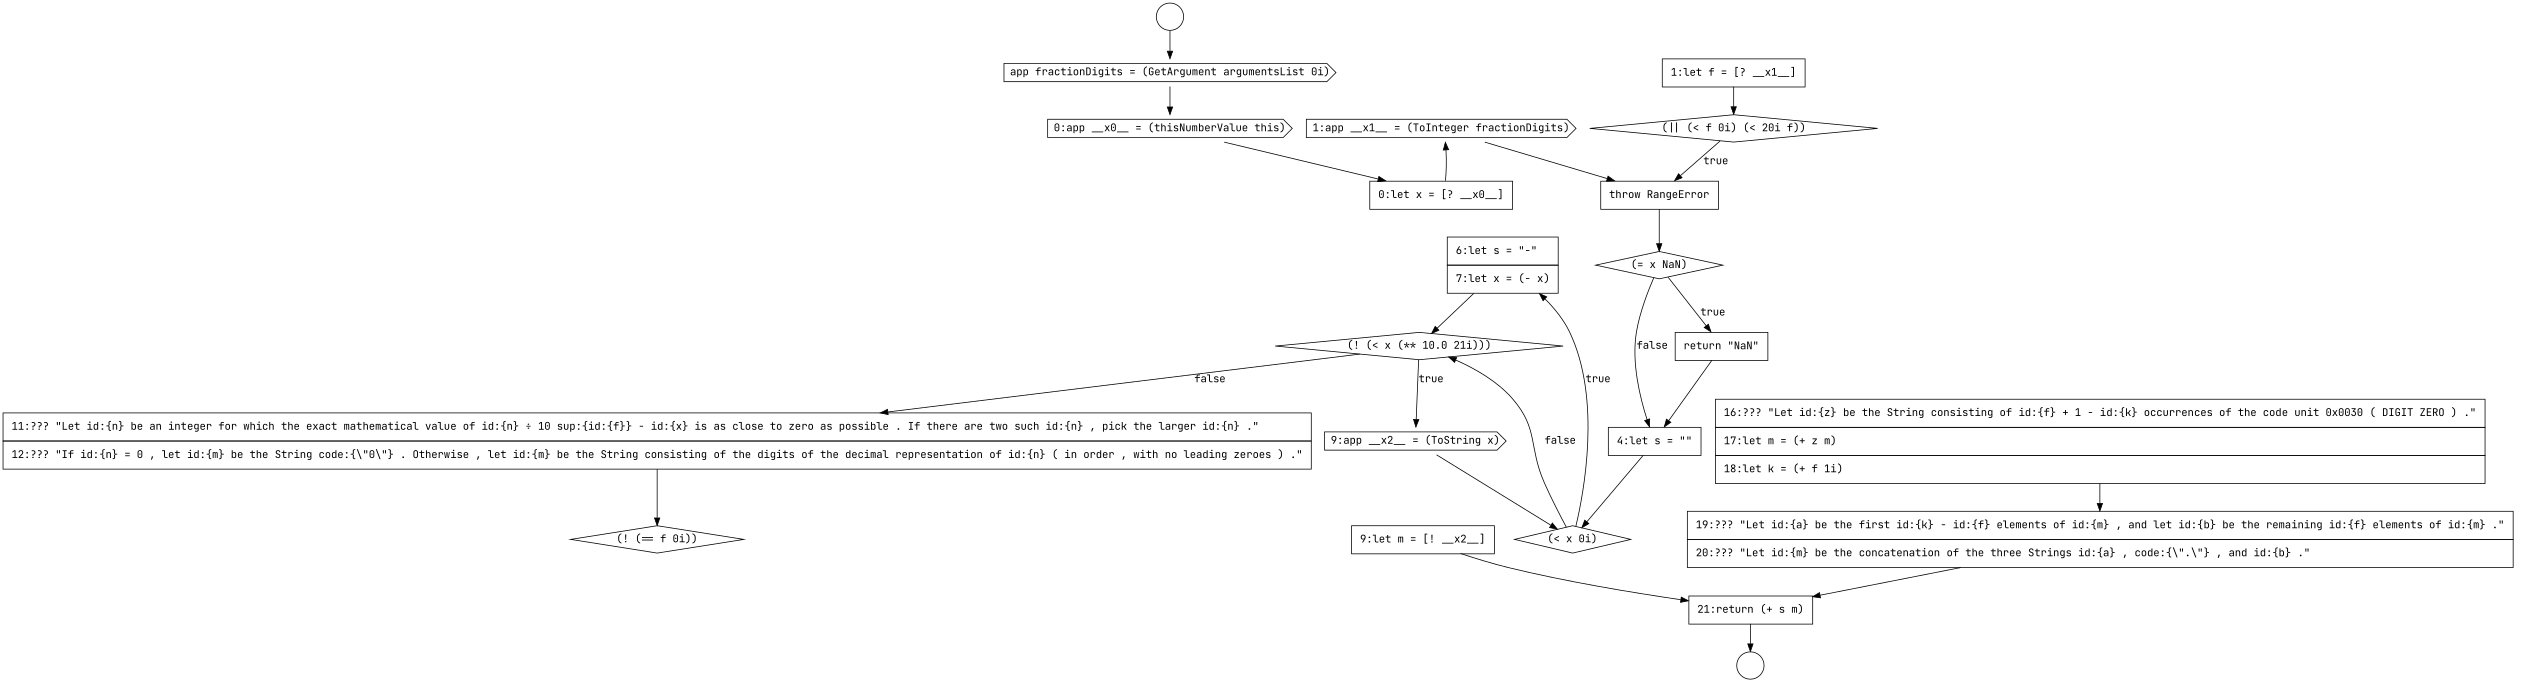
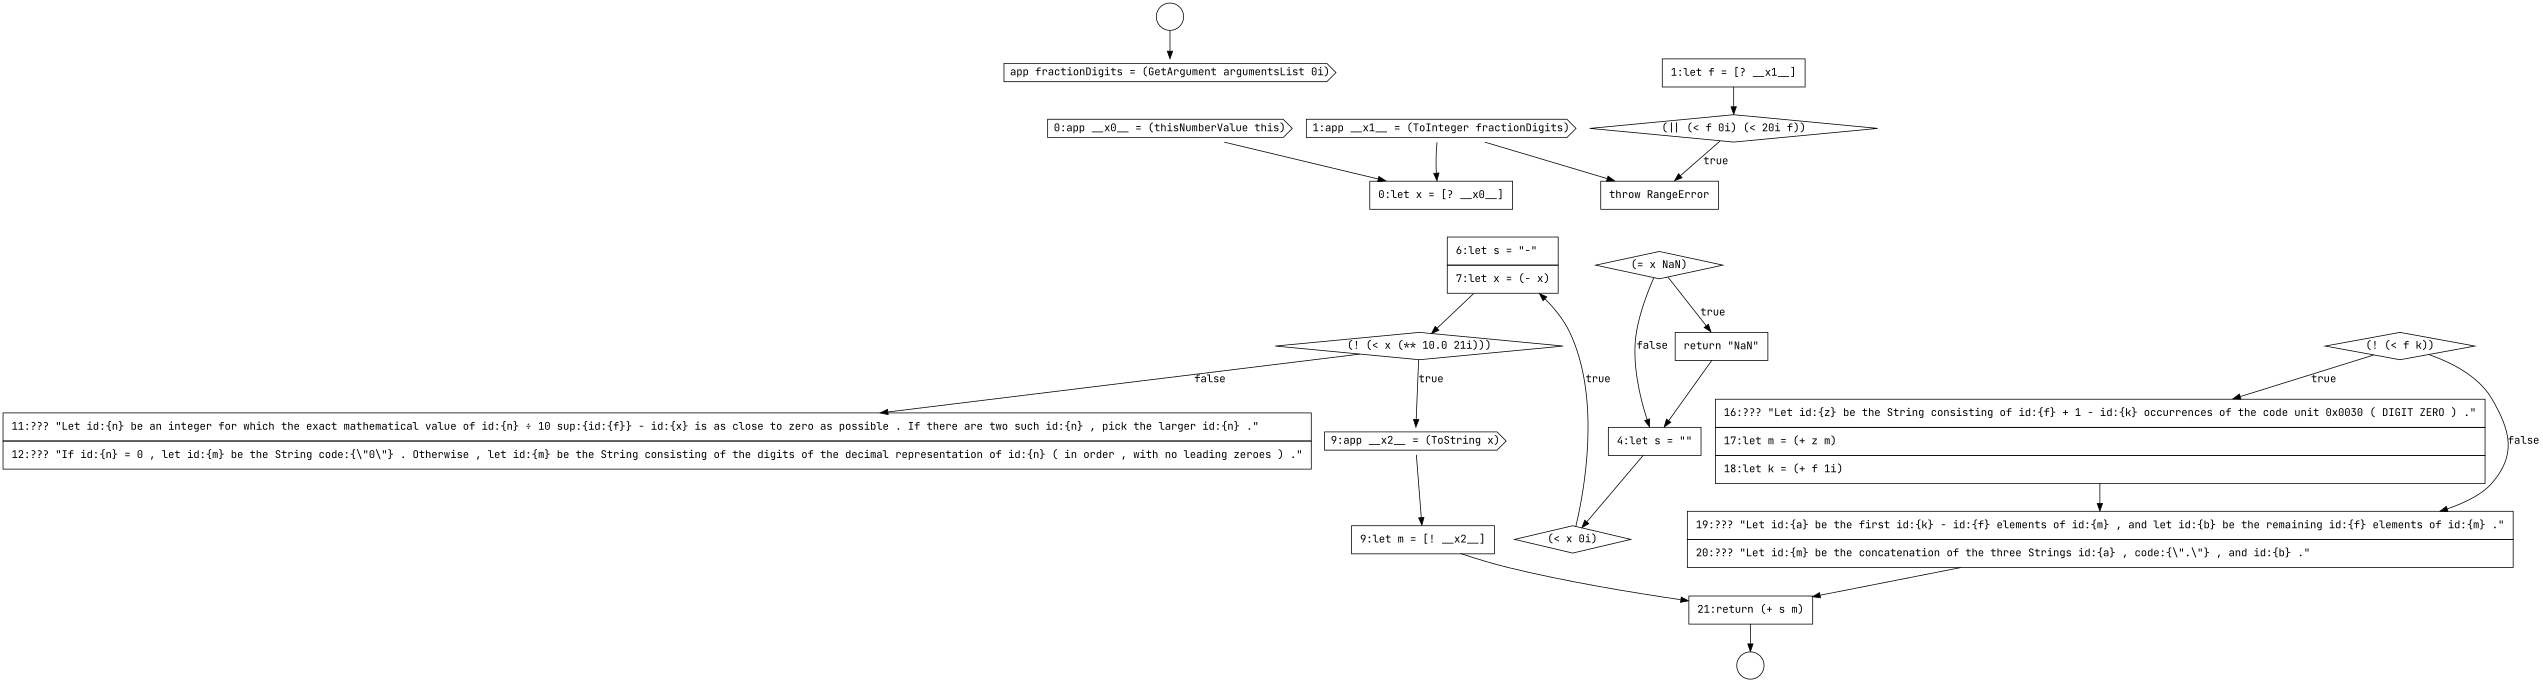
(1170, 97) -> none
(1446, 165) -> (1436, 158)
(1659, 226) -> none
none -> (2400, 346)
(1530, 429) -> none
(1494, 490) -> (1419, 486)
(657, 539) -> none
